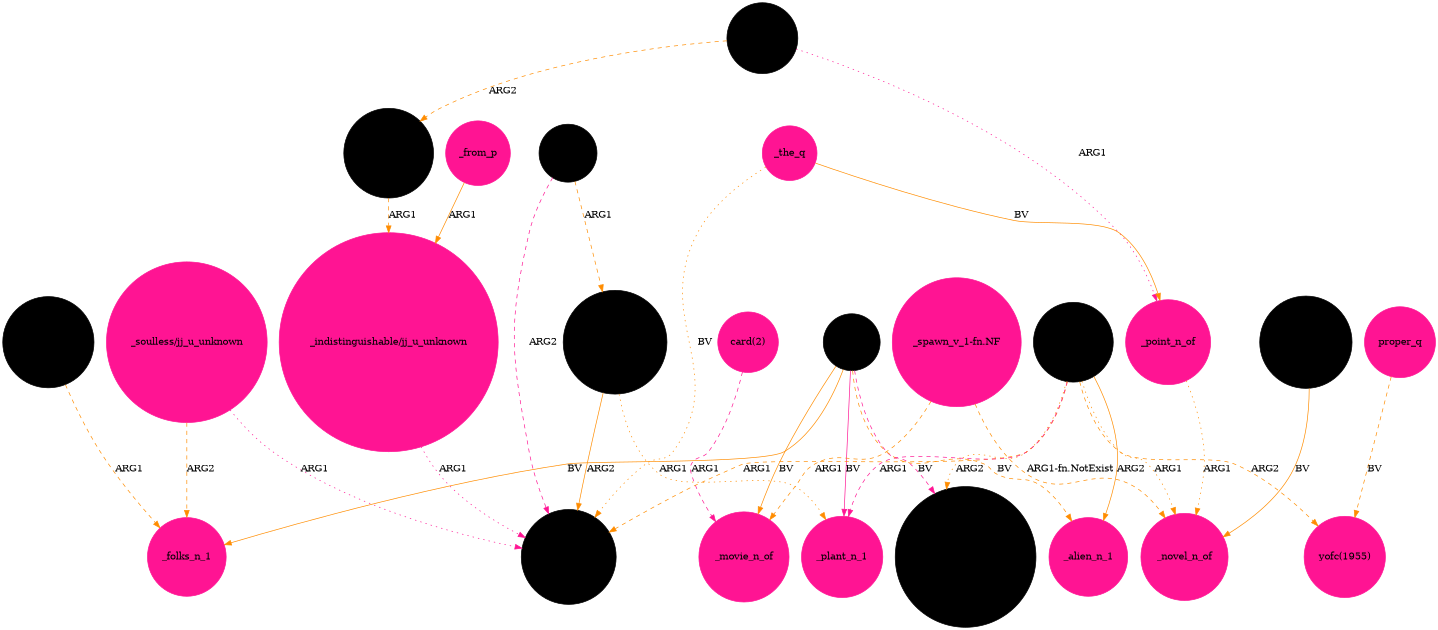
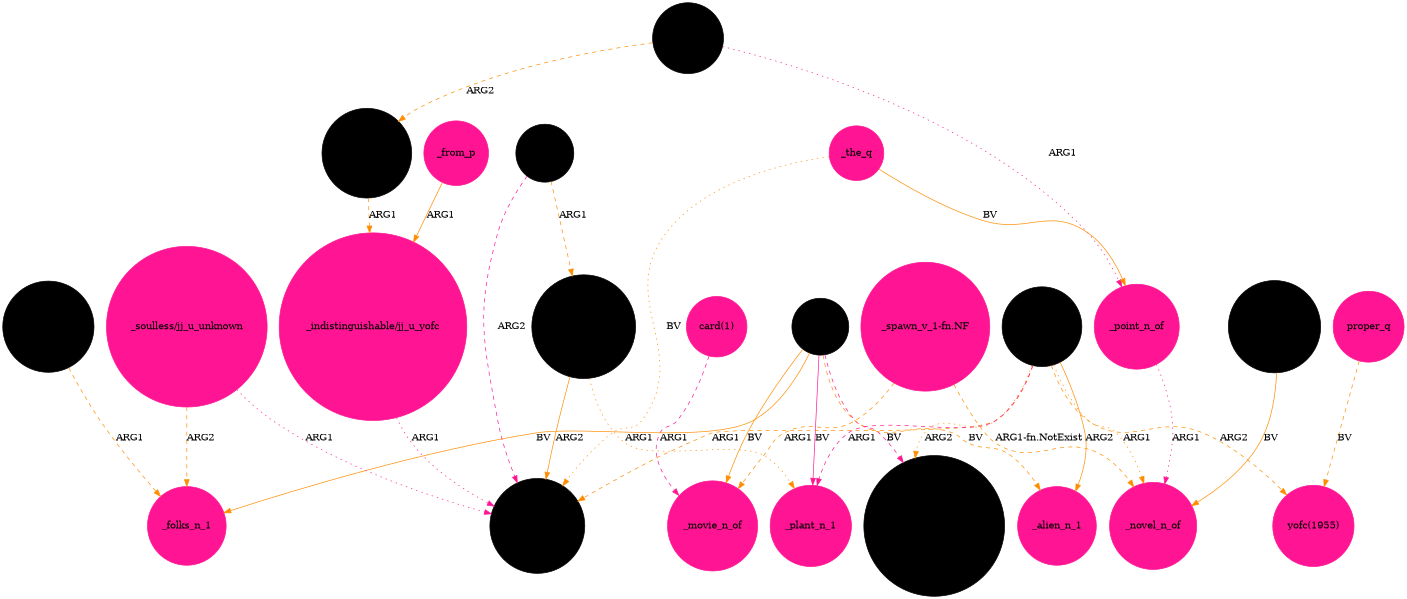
(389, 342) -> (373, 327)
(748, 342) -> (717, 327)
(1203, 444) -> (1172, 420)
